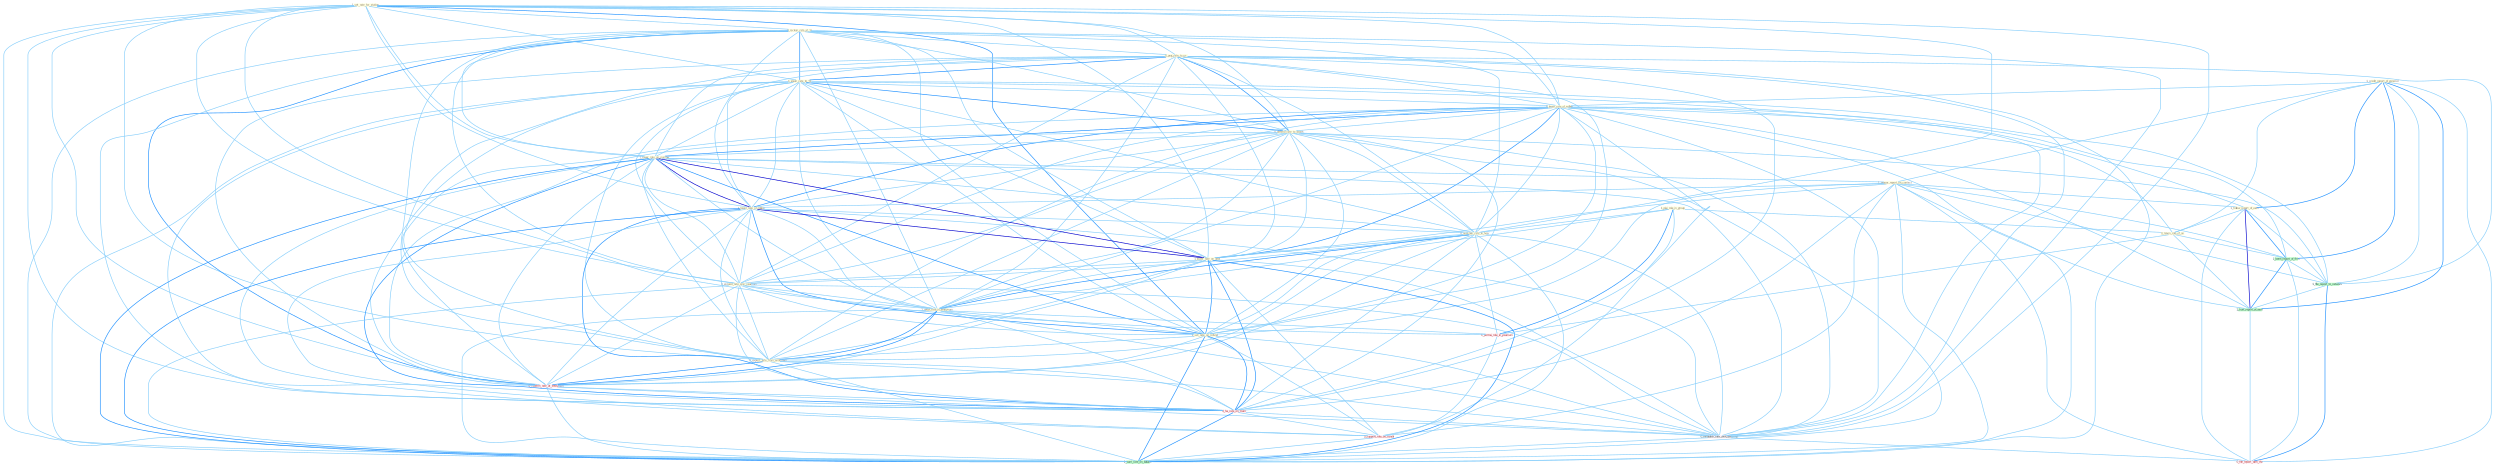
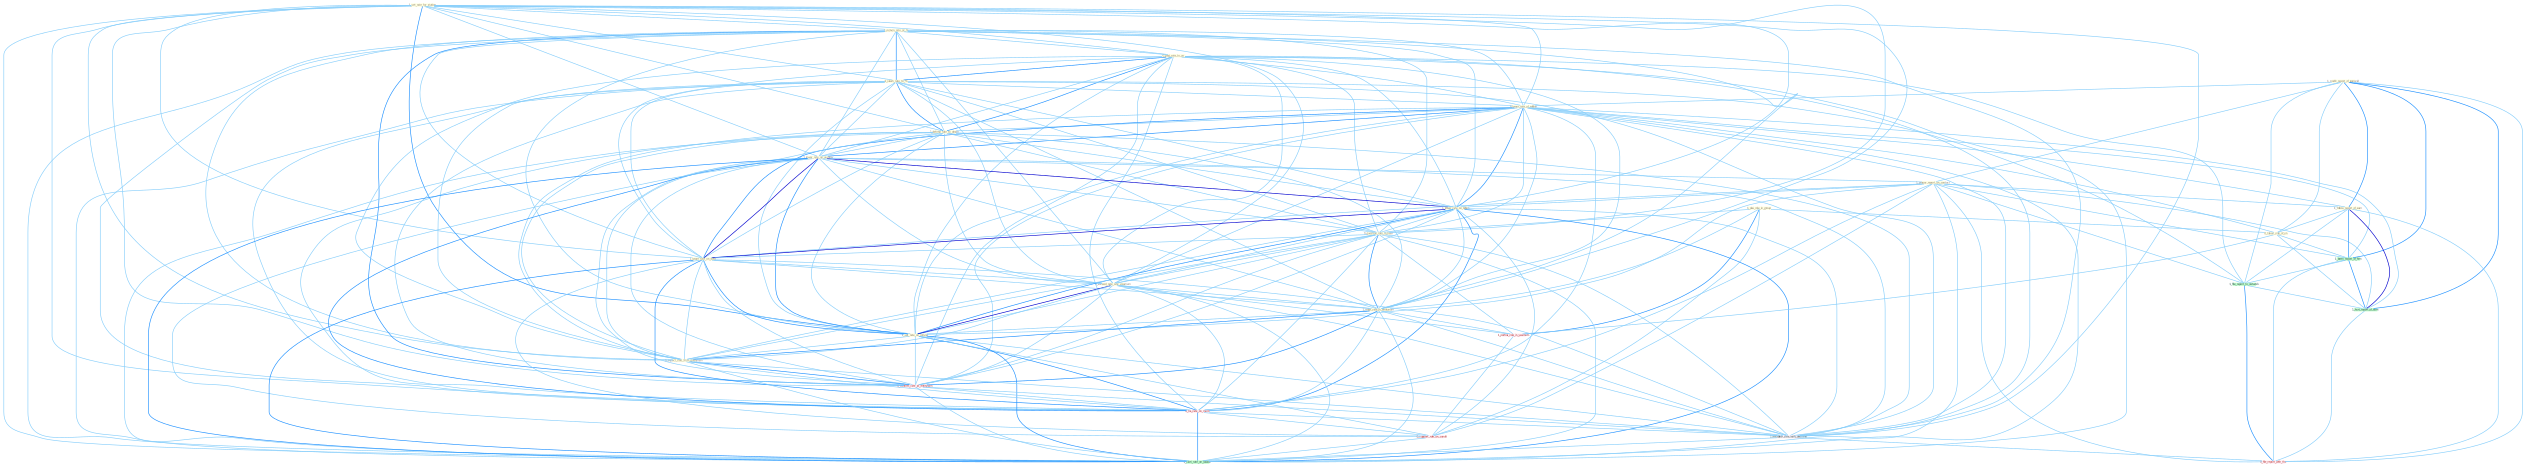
(1807, 157) -> none
(942, 325) -> (1014, 310)
